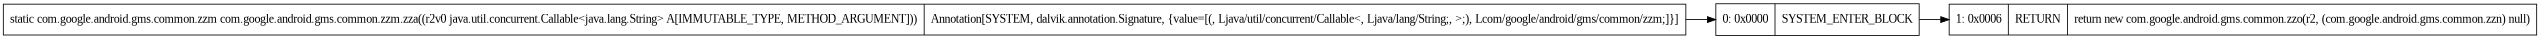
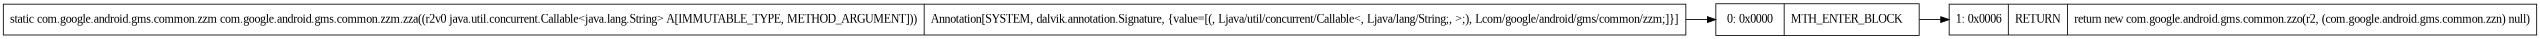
(1847, 19) -> (1847, 19)
